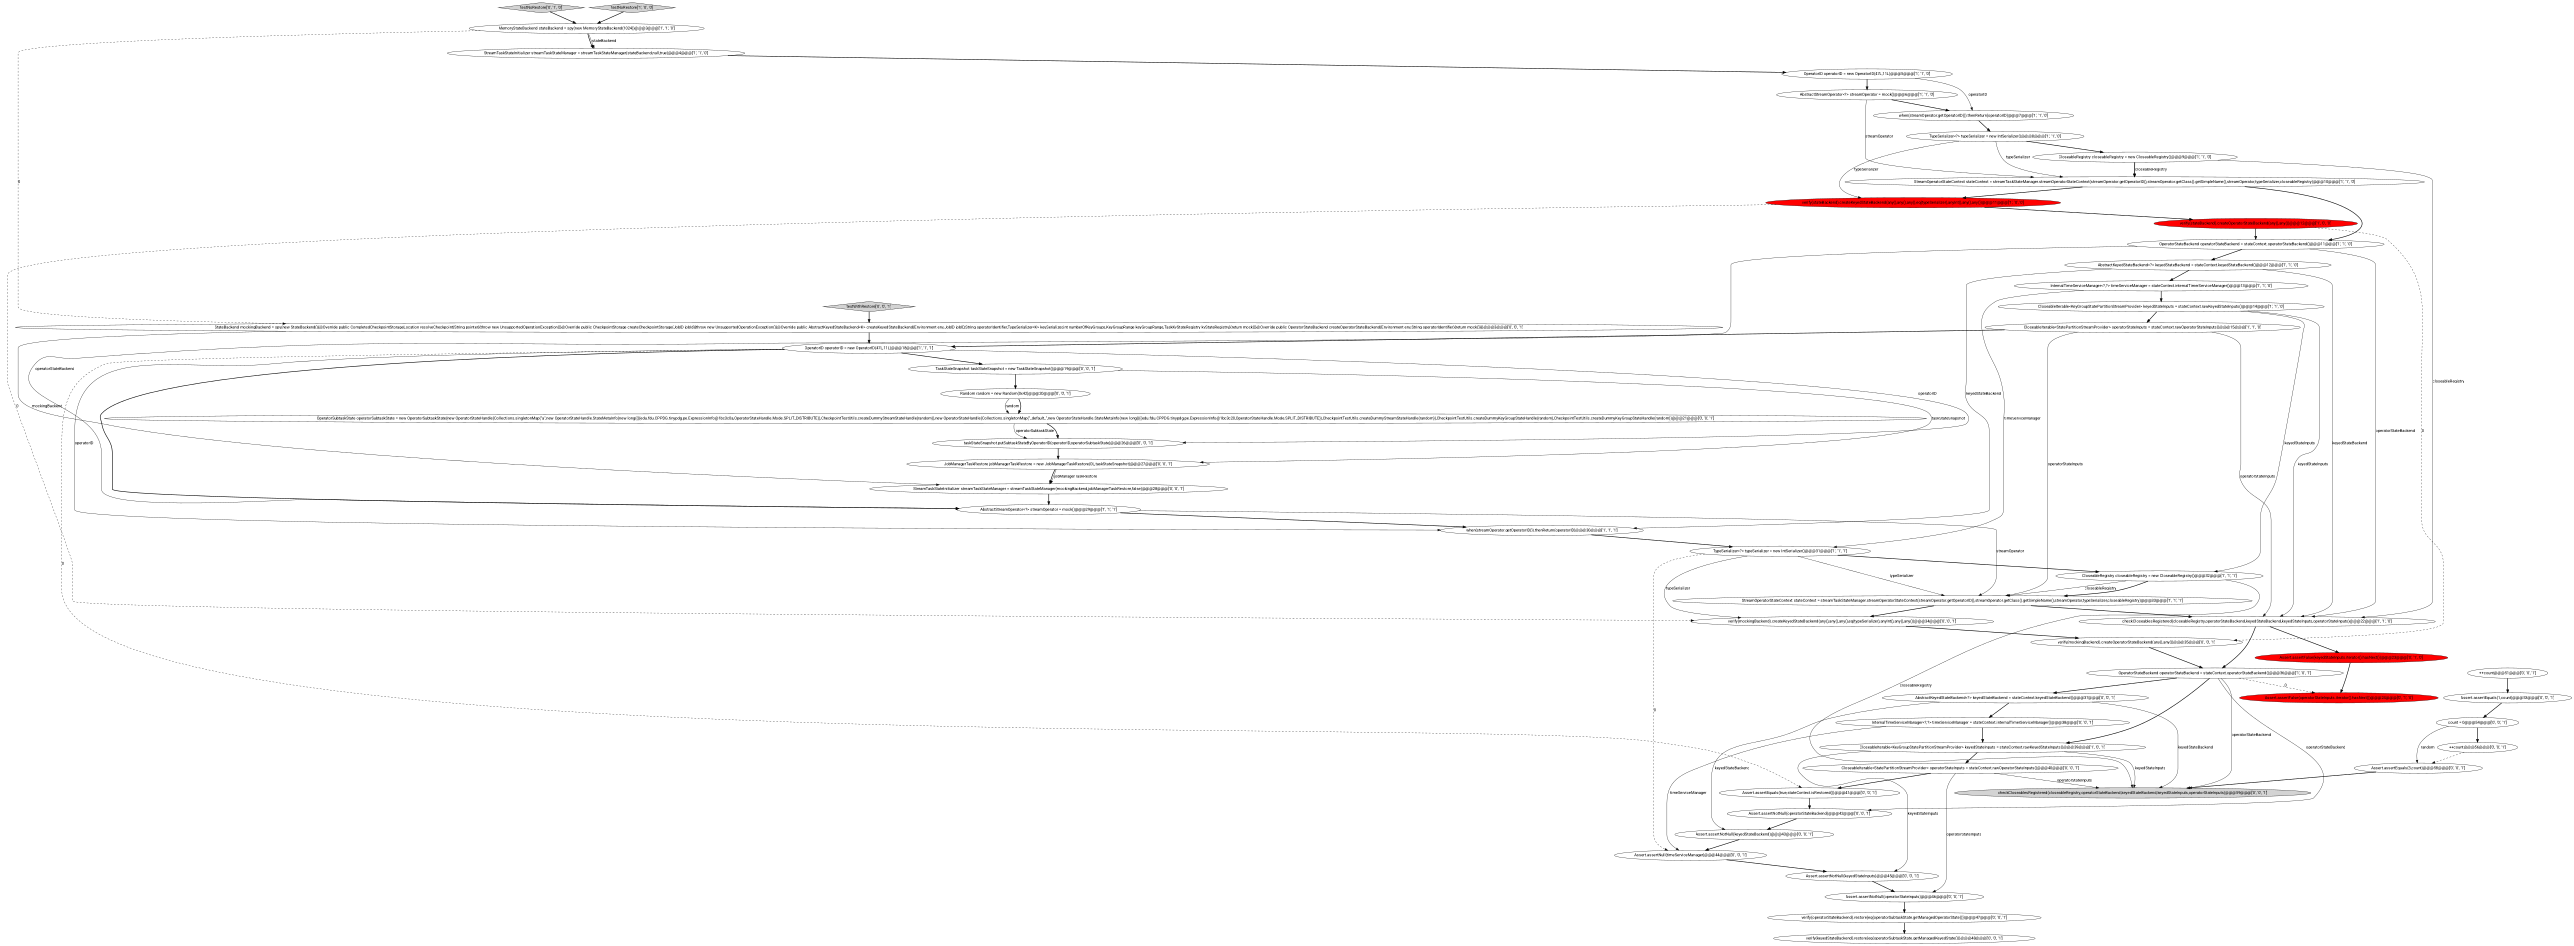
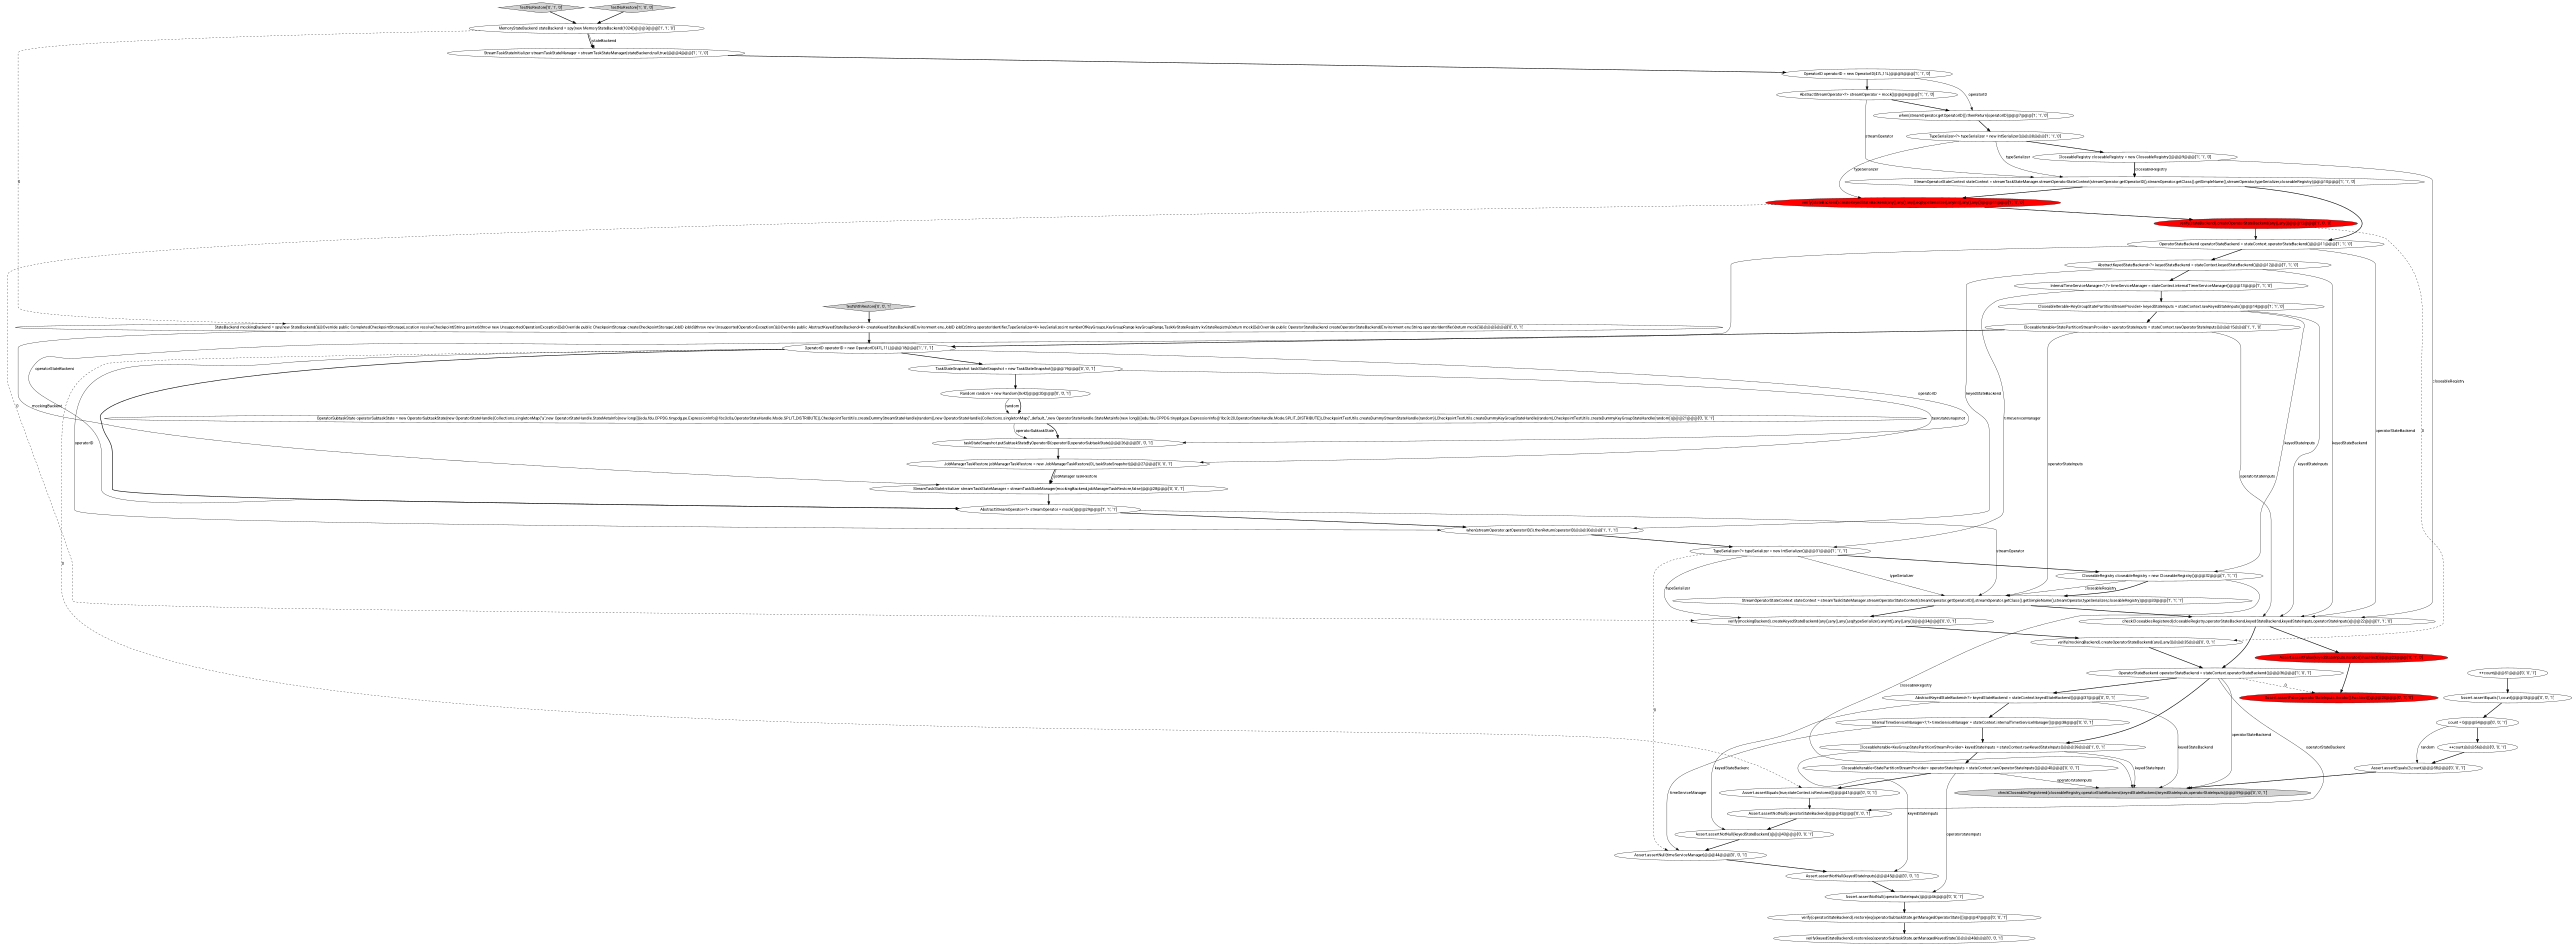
(2450, 757) -> (2450, 757)
